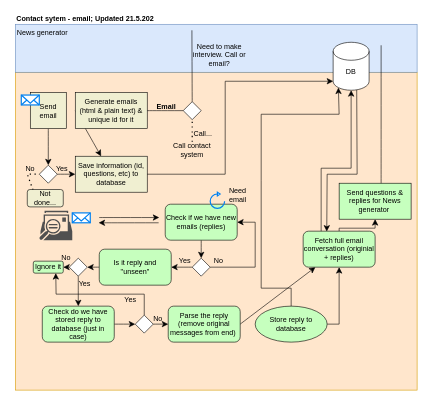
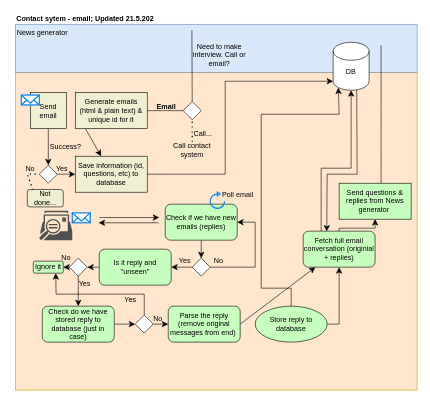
none -> (66, 147)
(238, 195) -> (238, 195)
(375, 201) -> (375, 201)
